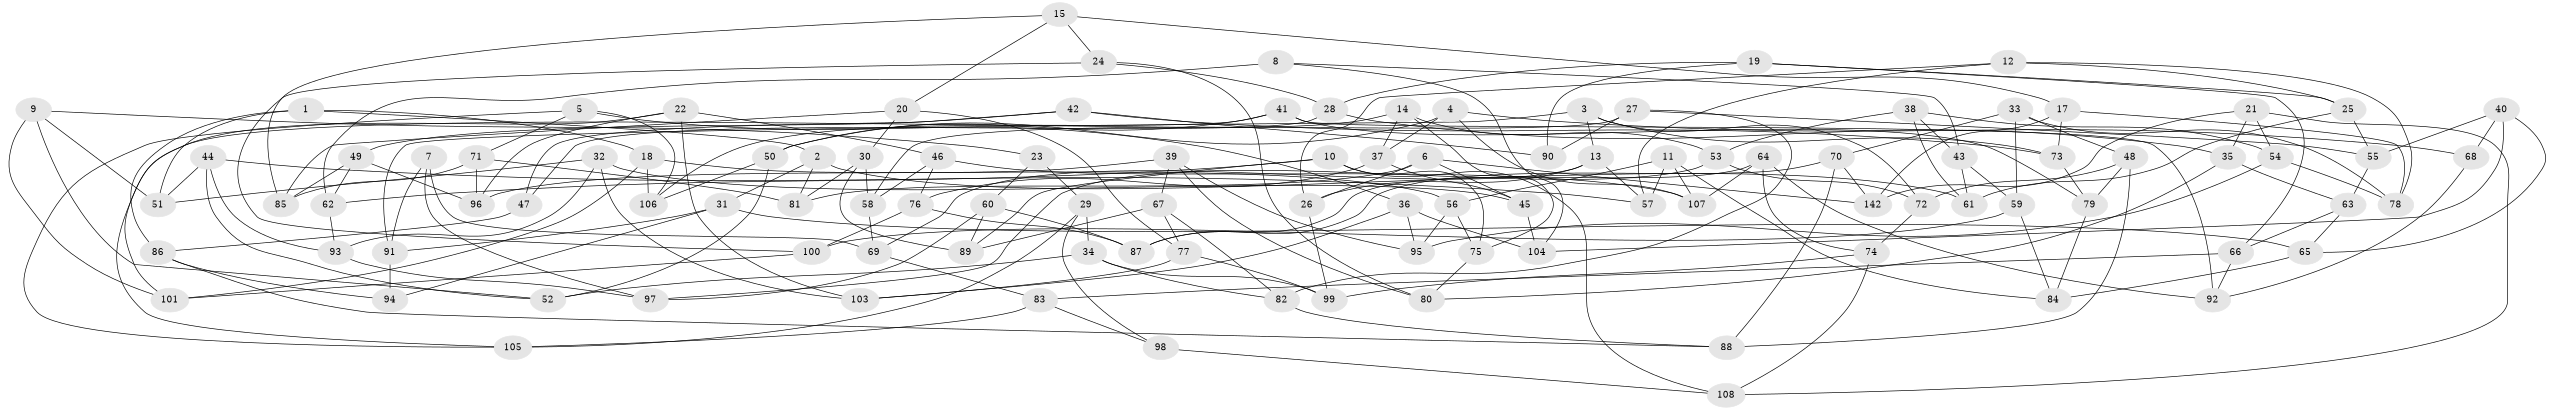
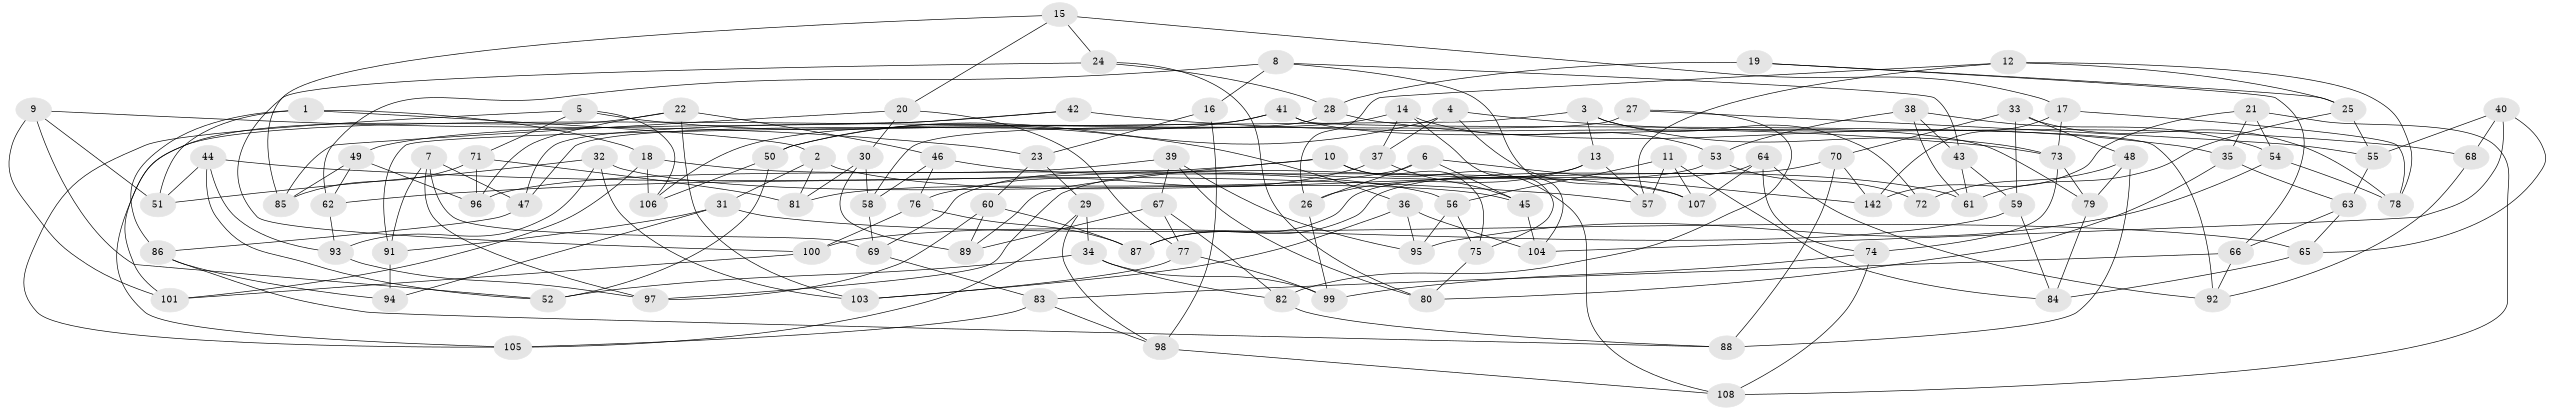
none -> (1210, 110)
(1548, 157) -> none
none -> (482, 184)
(1897, 229) -> (1972, 240)
